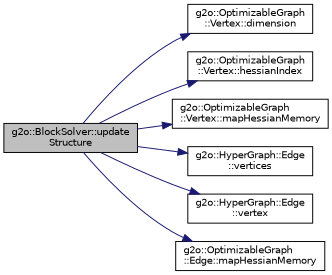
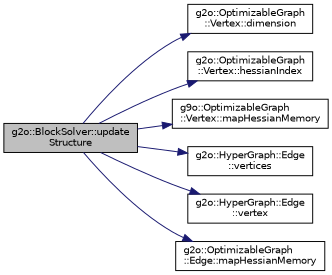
(250, 114) -> (250, 114)
